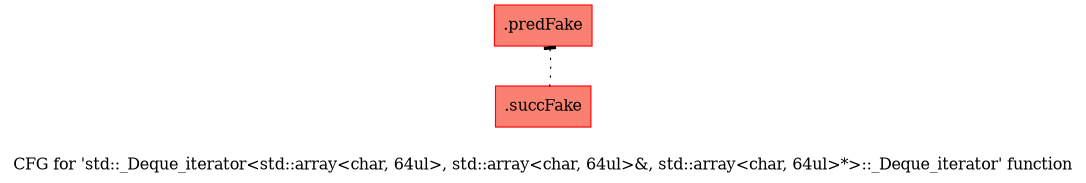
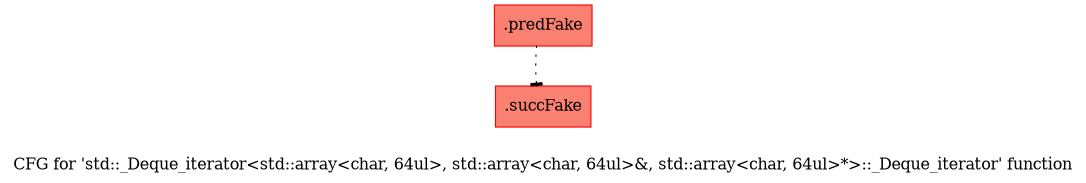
(551, 69) -> (536, 63)
